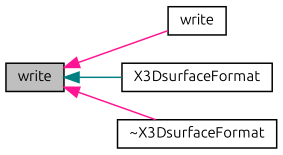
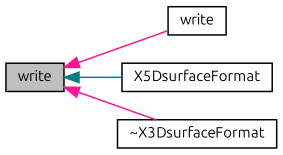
(197, 77) -> (197, 77)
